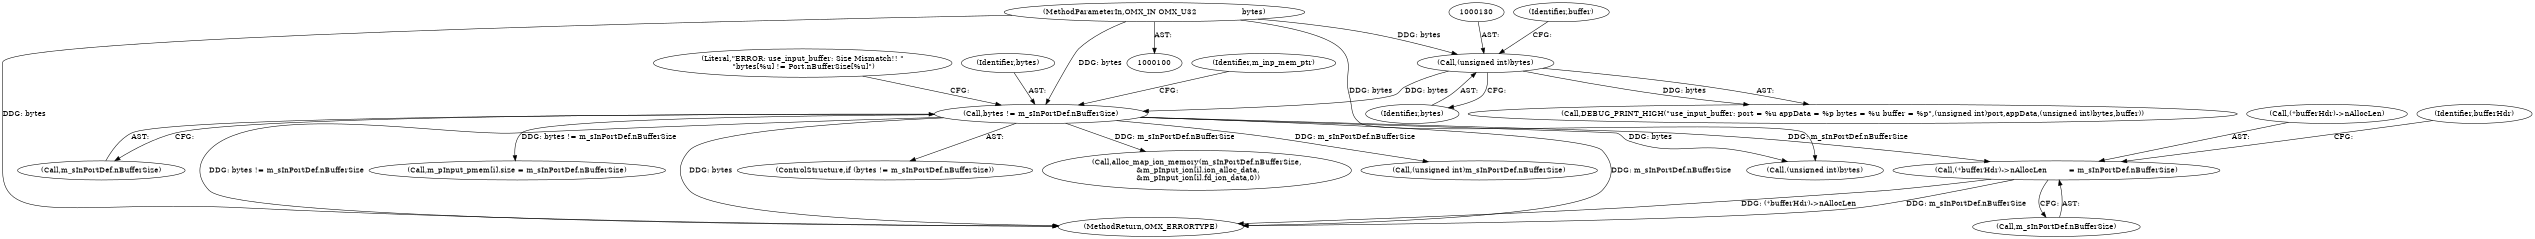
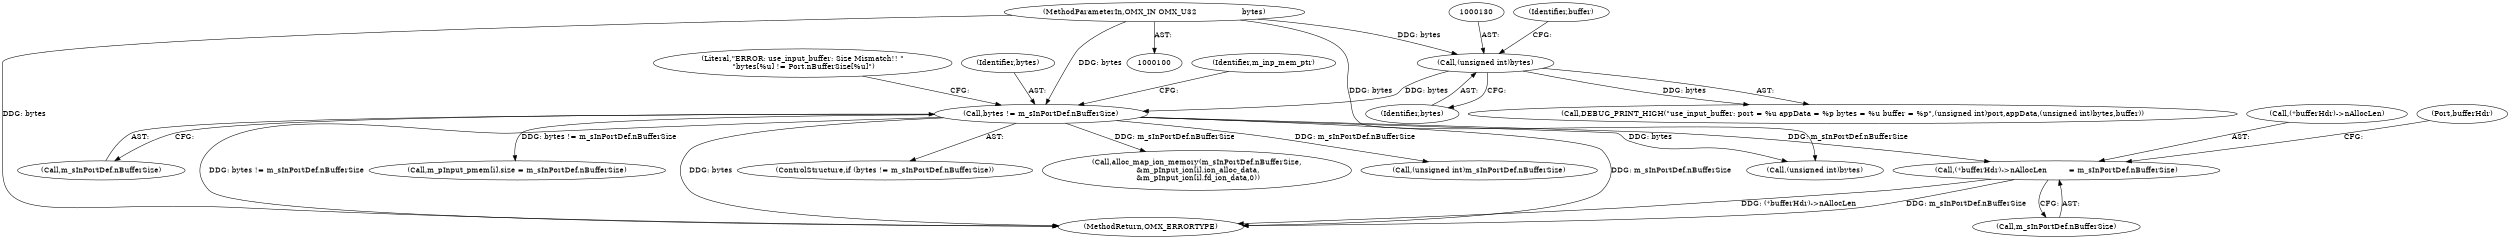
(2475, 114) -> (2462, 114)
